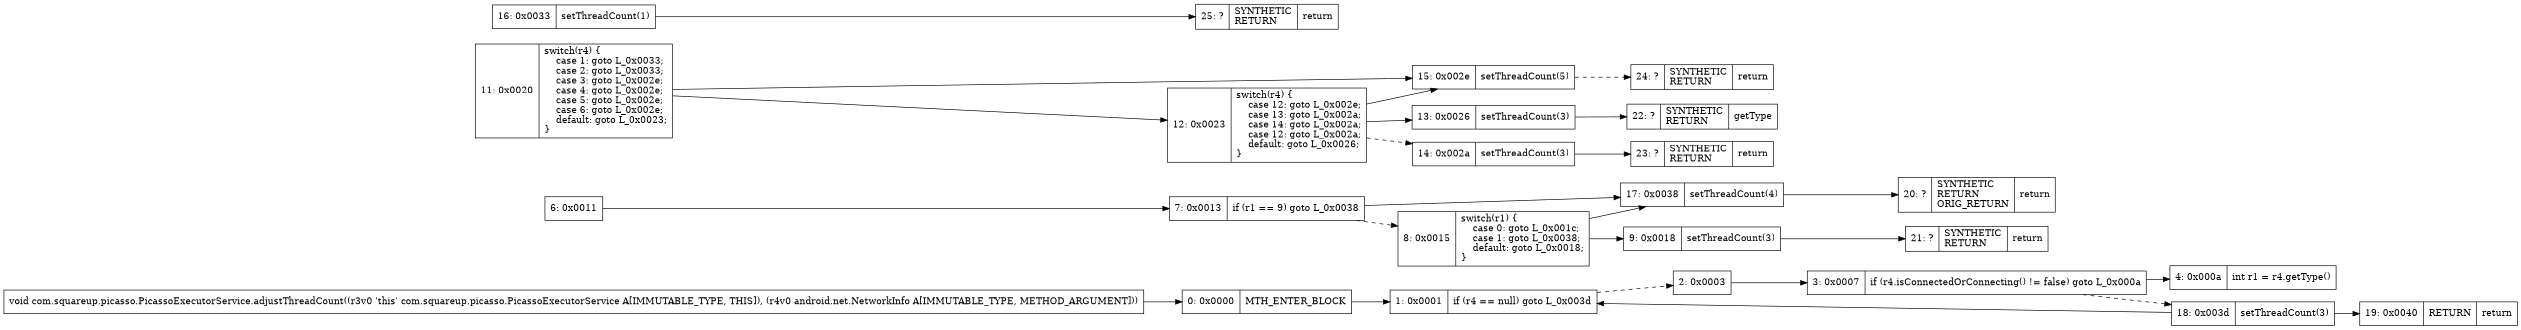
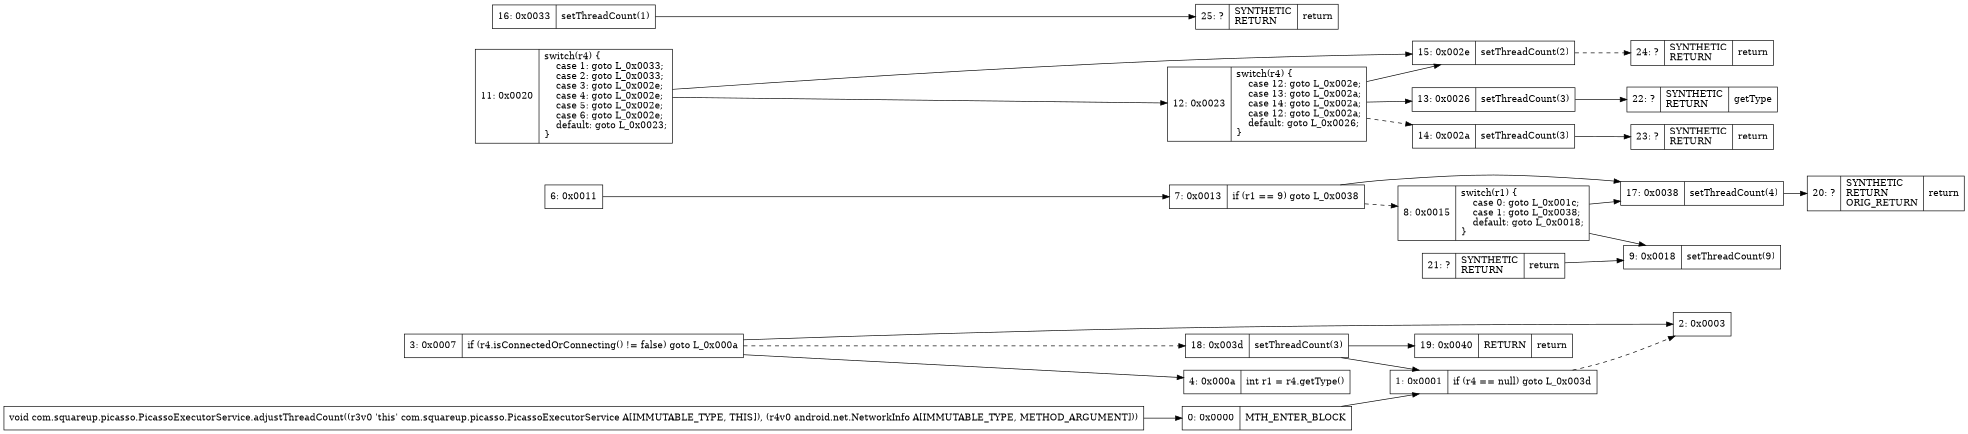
(1525, 77) -> (1525, 53)
(1731, 238) -> (1731, 257)
(1840, 239) -> (1591, 262)
(1766, 283) -> (1205, 328)
